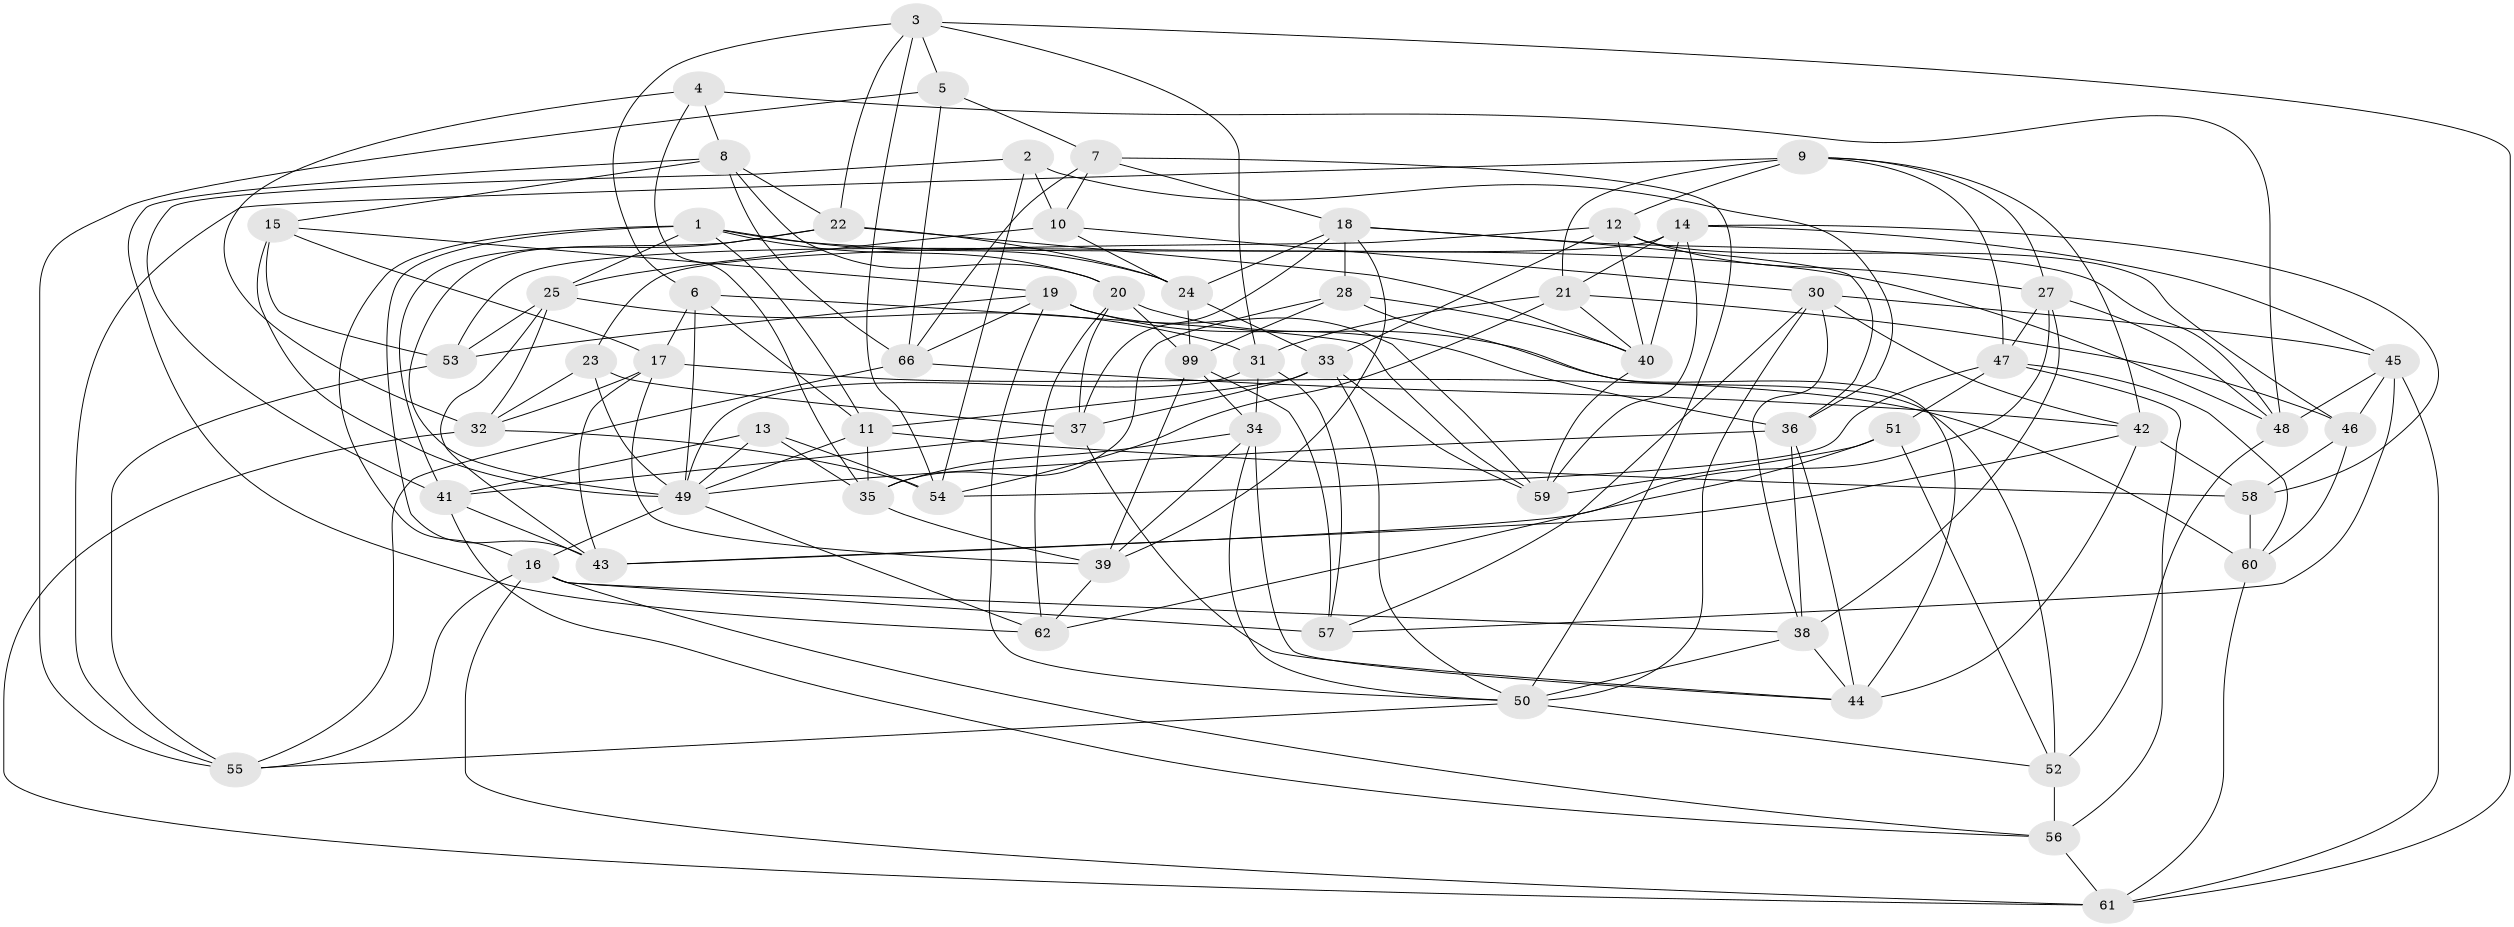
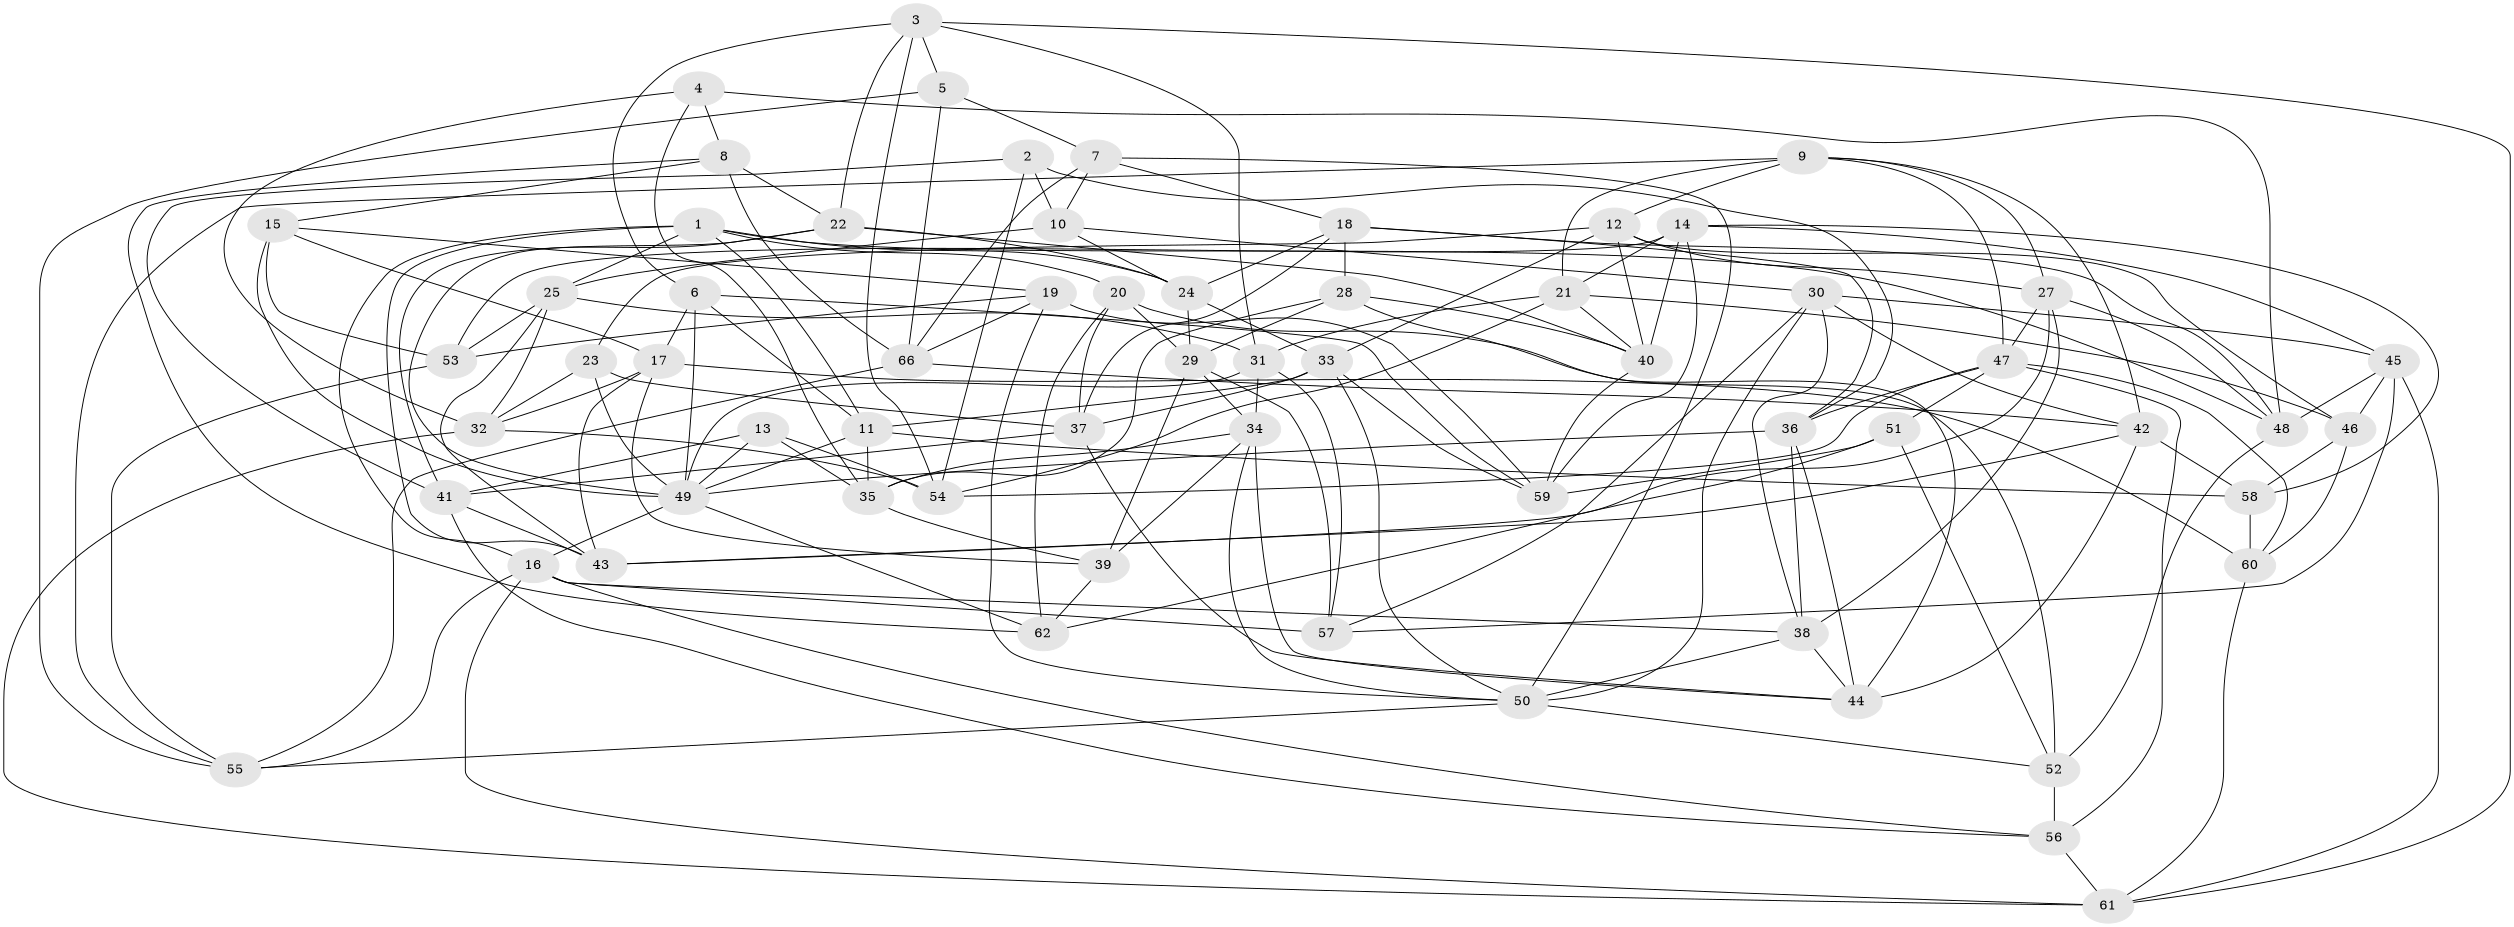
(902, 268) -> none
(1421, 343) -> (1894, 392)
(1191, 361) -> (1191, 361)
(1314, 436) -> none
